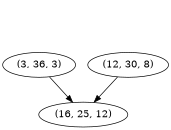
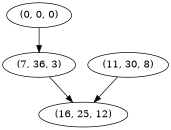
none -> (39, 15)
(39, 65) -> (39, 65)
(128, 65) -> (128, 65)
